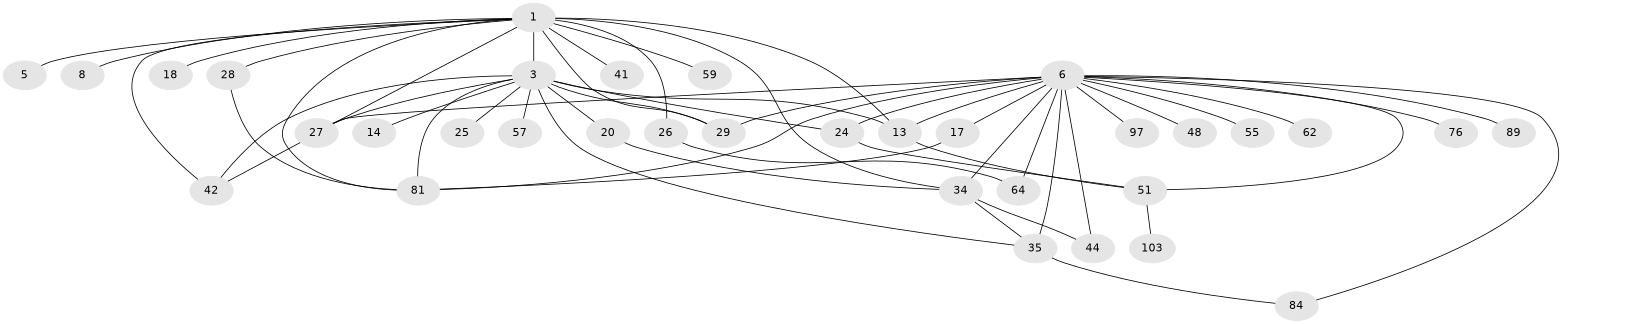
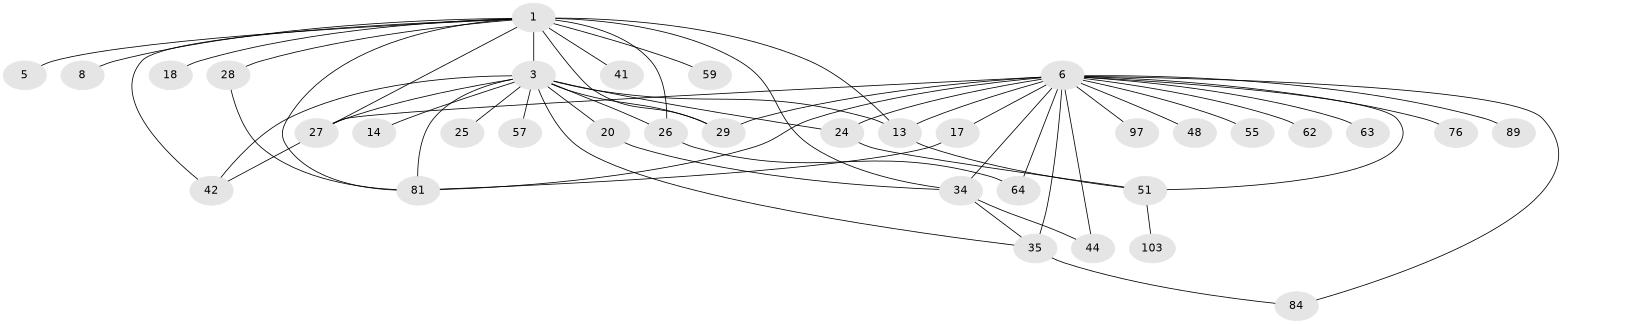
none -> (605, 105)
none -> (1368, 133)
